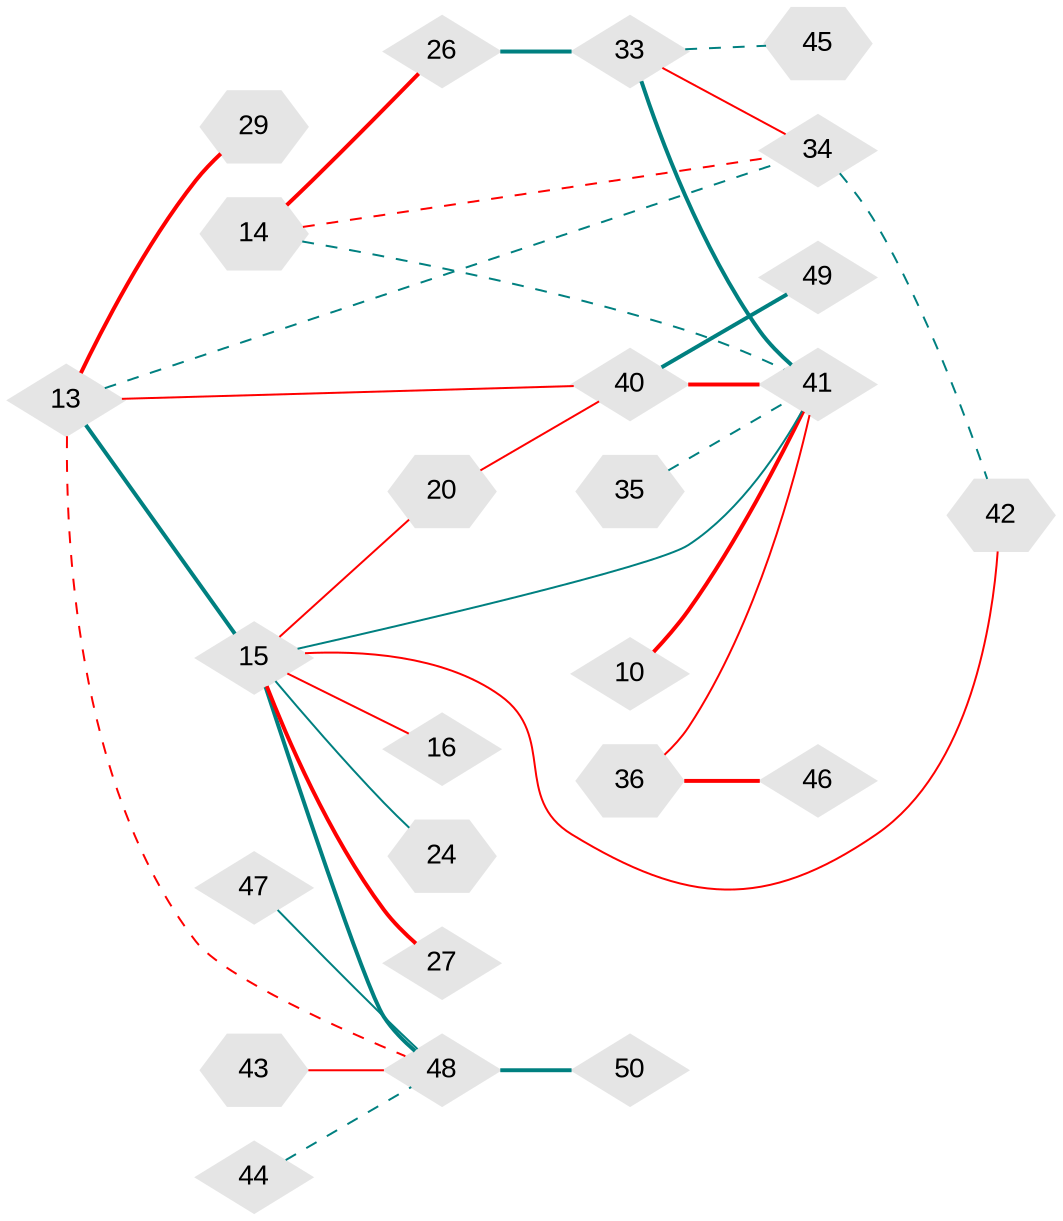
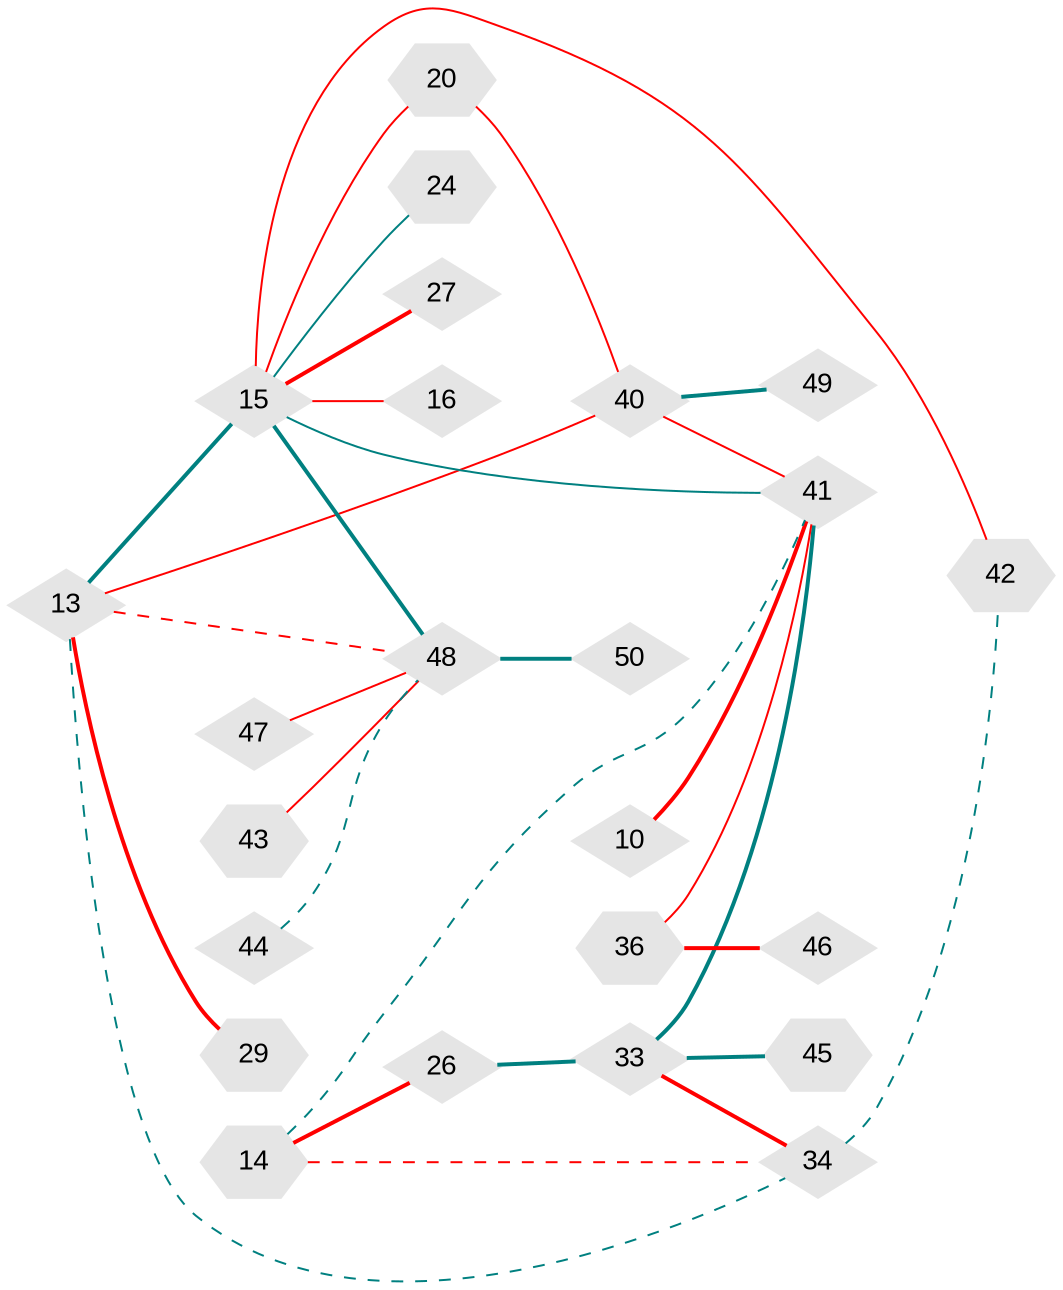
(726, 47) -> (726, 1057)
(724, 101) -> (724, 1111)
(724, 384) -> (724, 447)
(630, 492) -> none
(347, 980) -> (348, 697)
